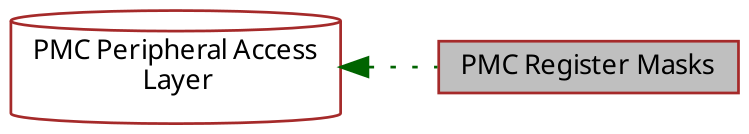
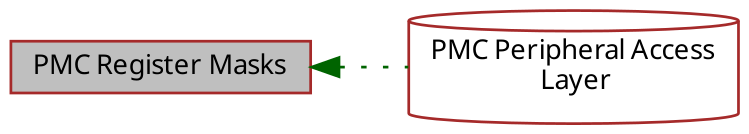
(403, 67) -> (374, 67)
